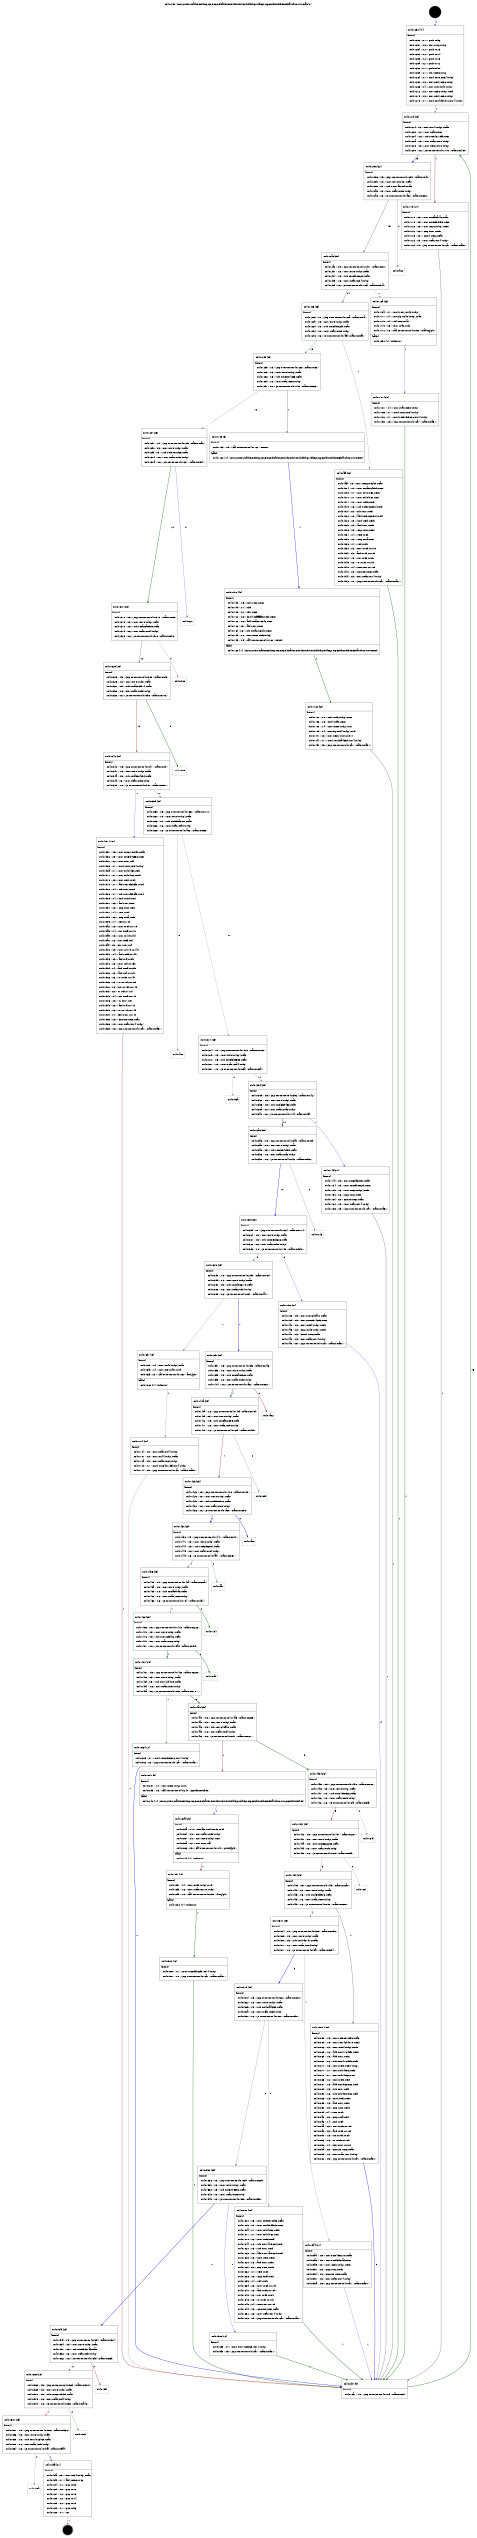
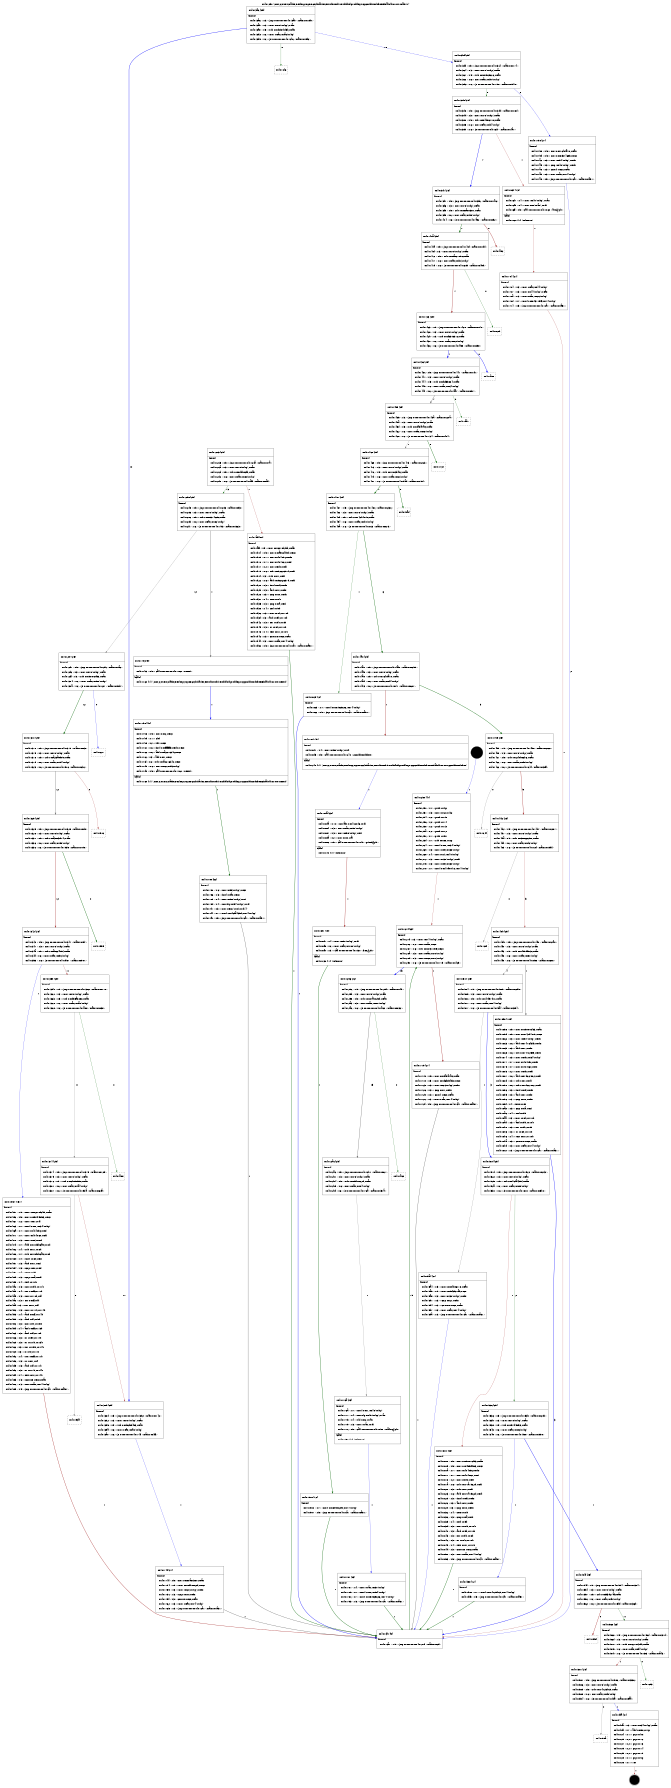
(345, 296) -> none
(282, 1122) -> (129, 670)
(278, 1189) -> (383, 47)
